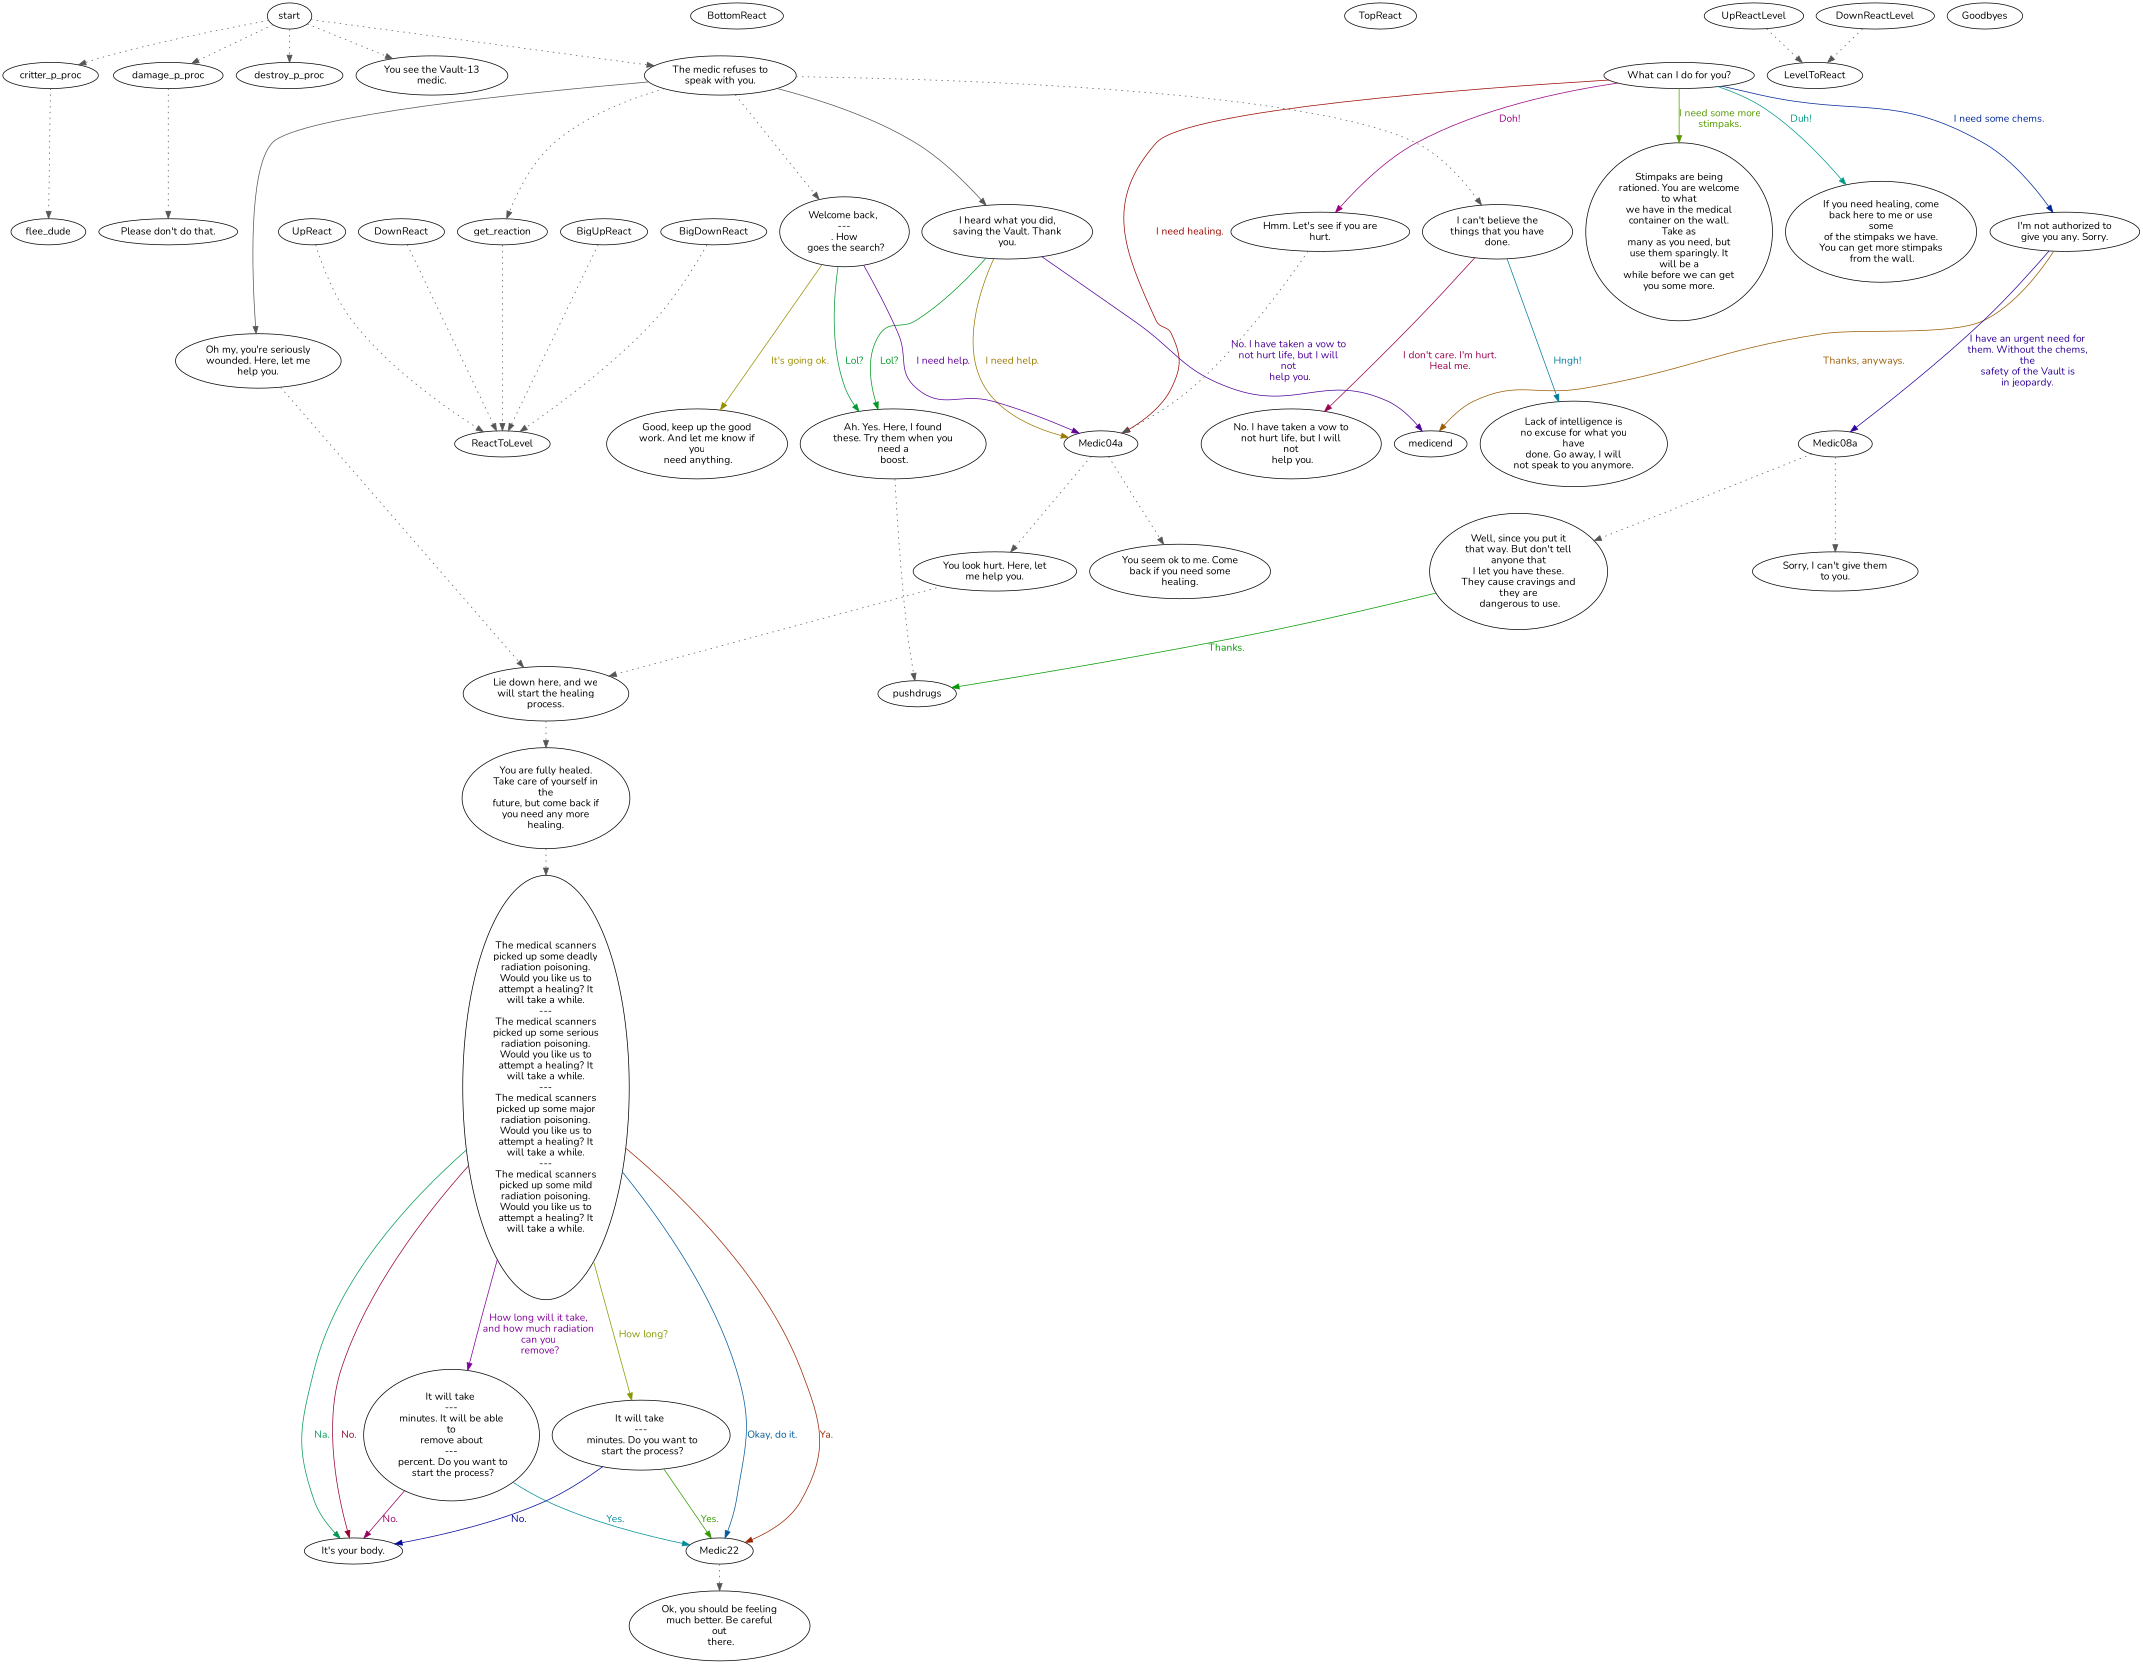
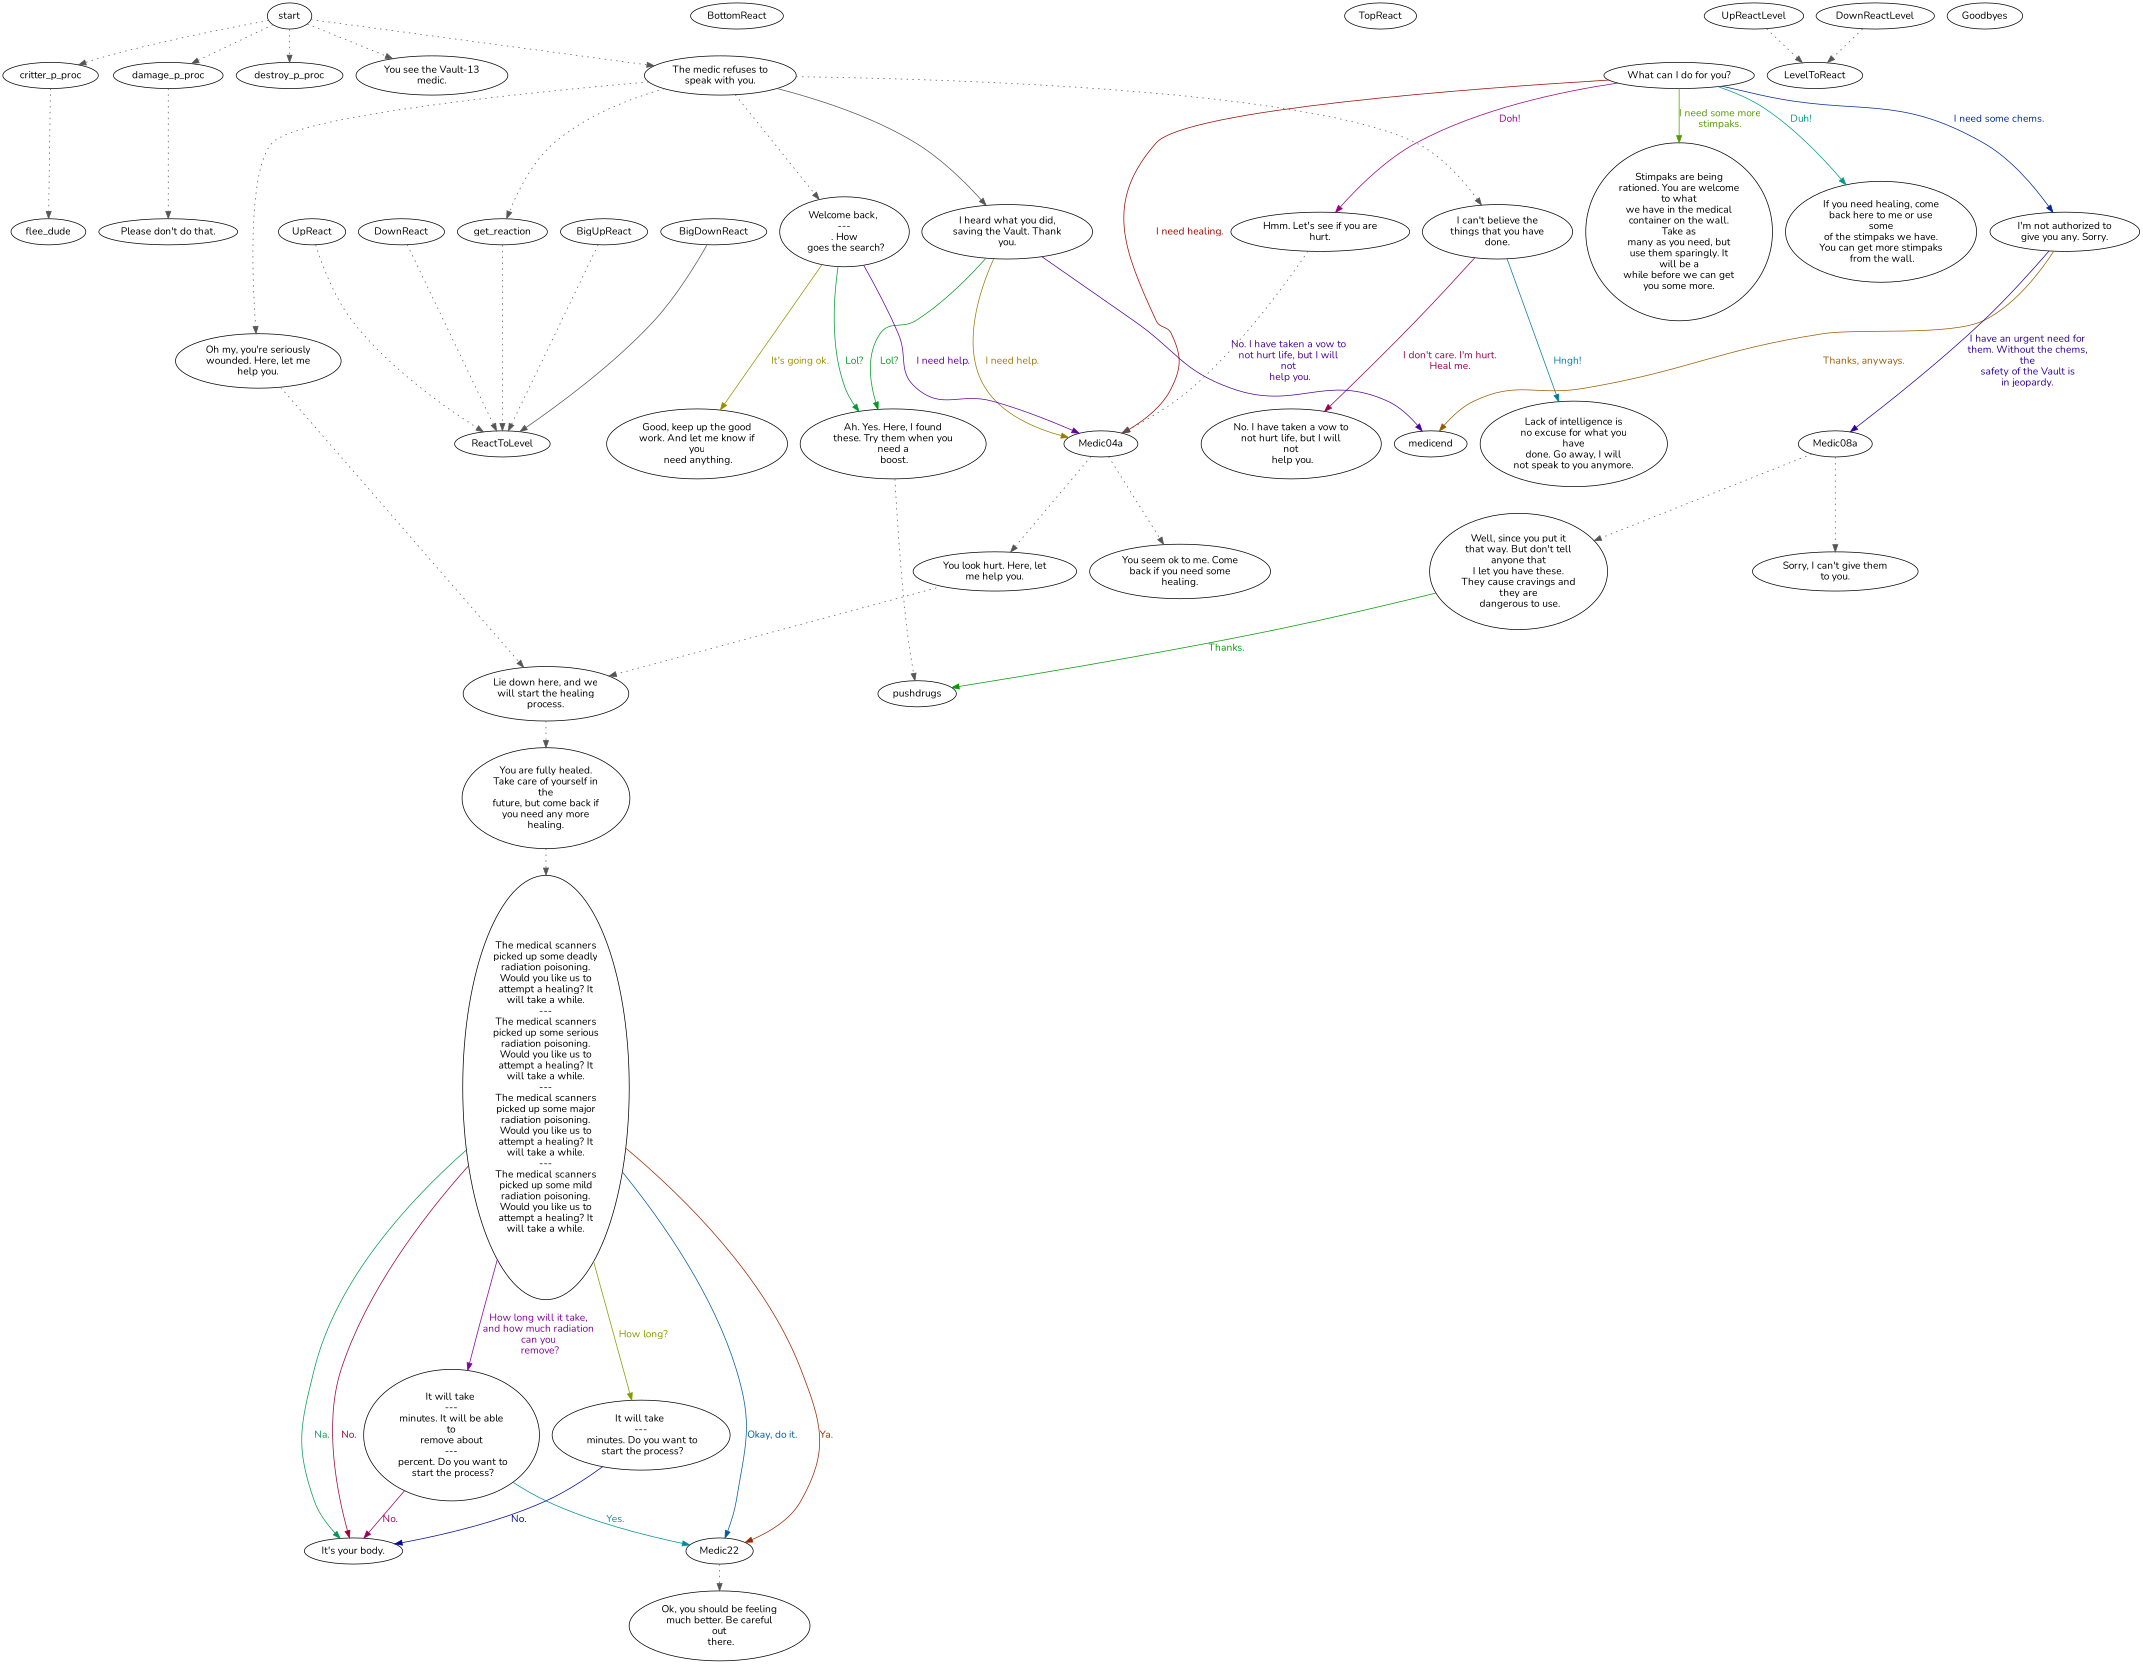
(366, 115) -> (366, 115)
(628, 347) -> (628, 347)
(686, 1501) -> none
